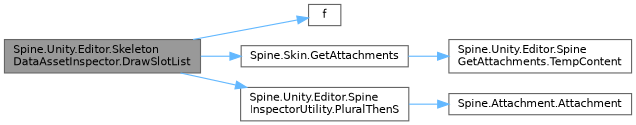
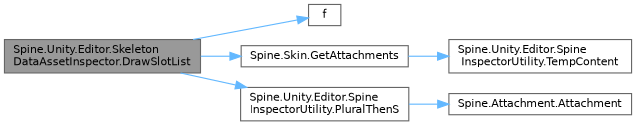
(540, 56) -> (540, 56)
